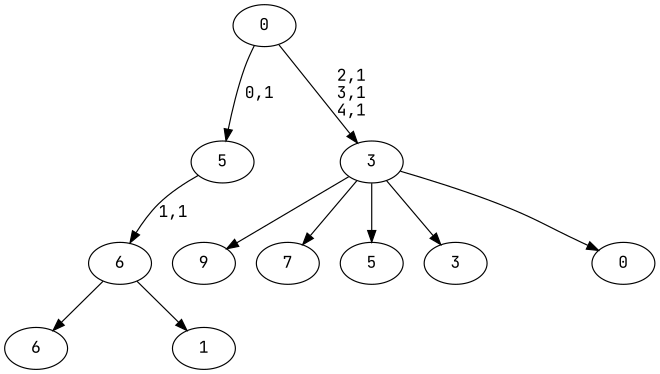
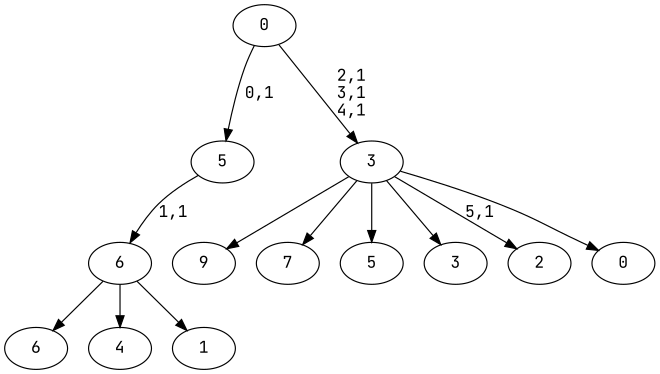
none -> (540, 263)
none -> (120, 348)
